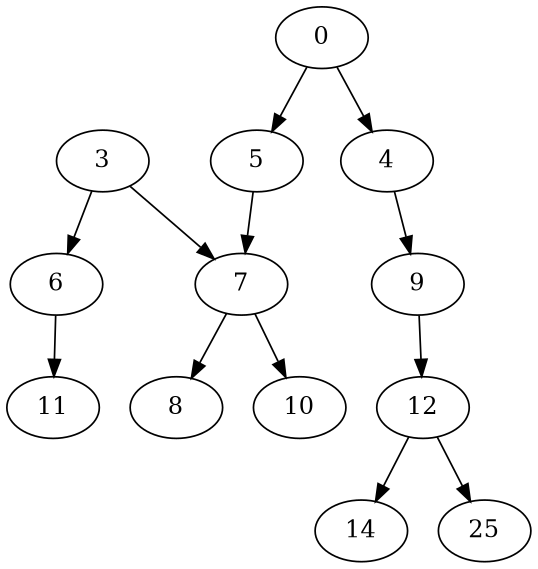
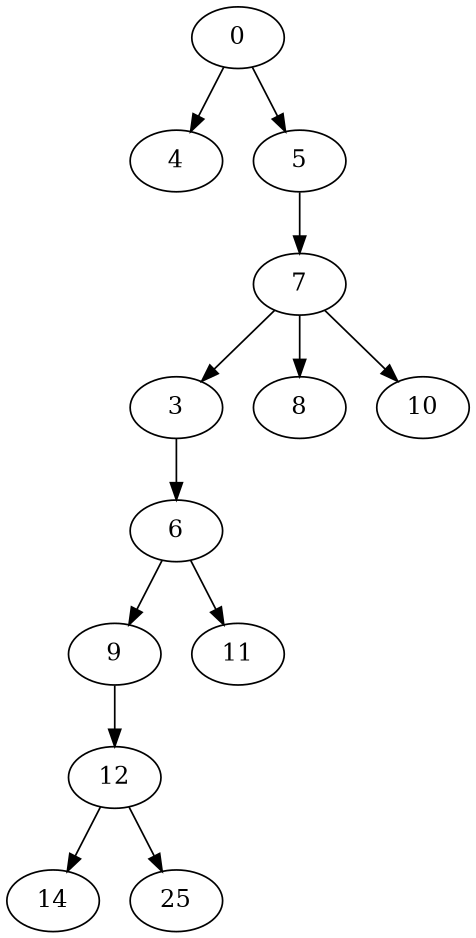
(400, 214) -> (150, 585)
(165, 217) -> (244, 340)
